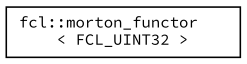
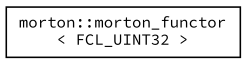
(123, 32) -> (123, 32)
